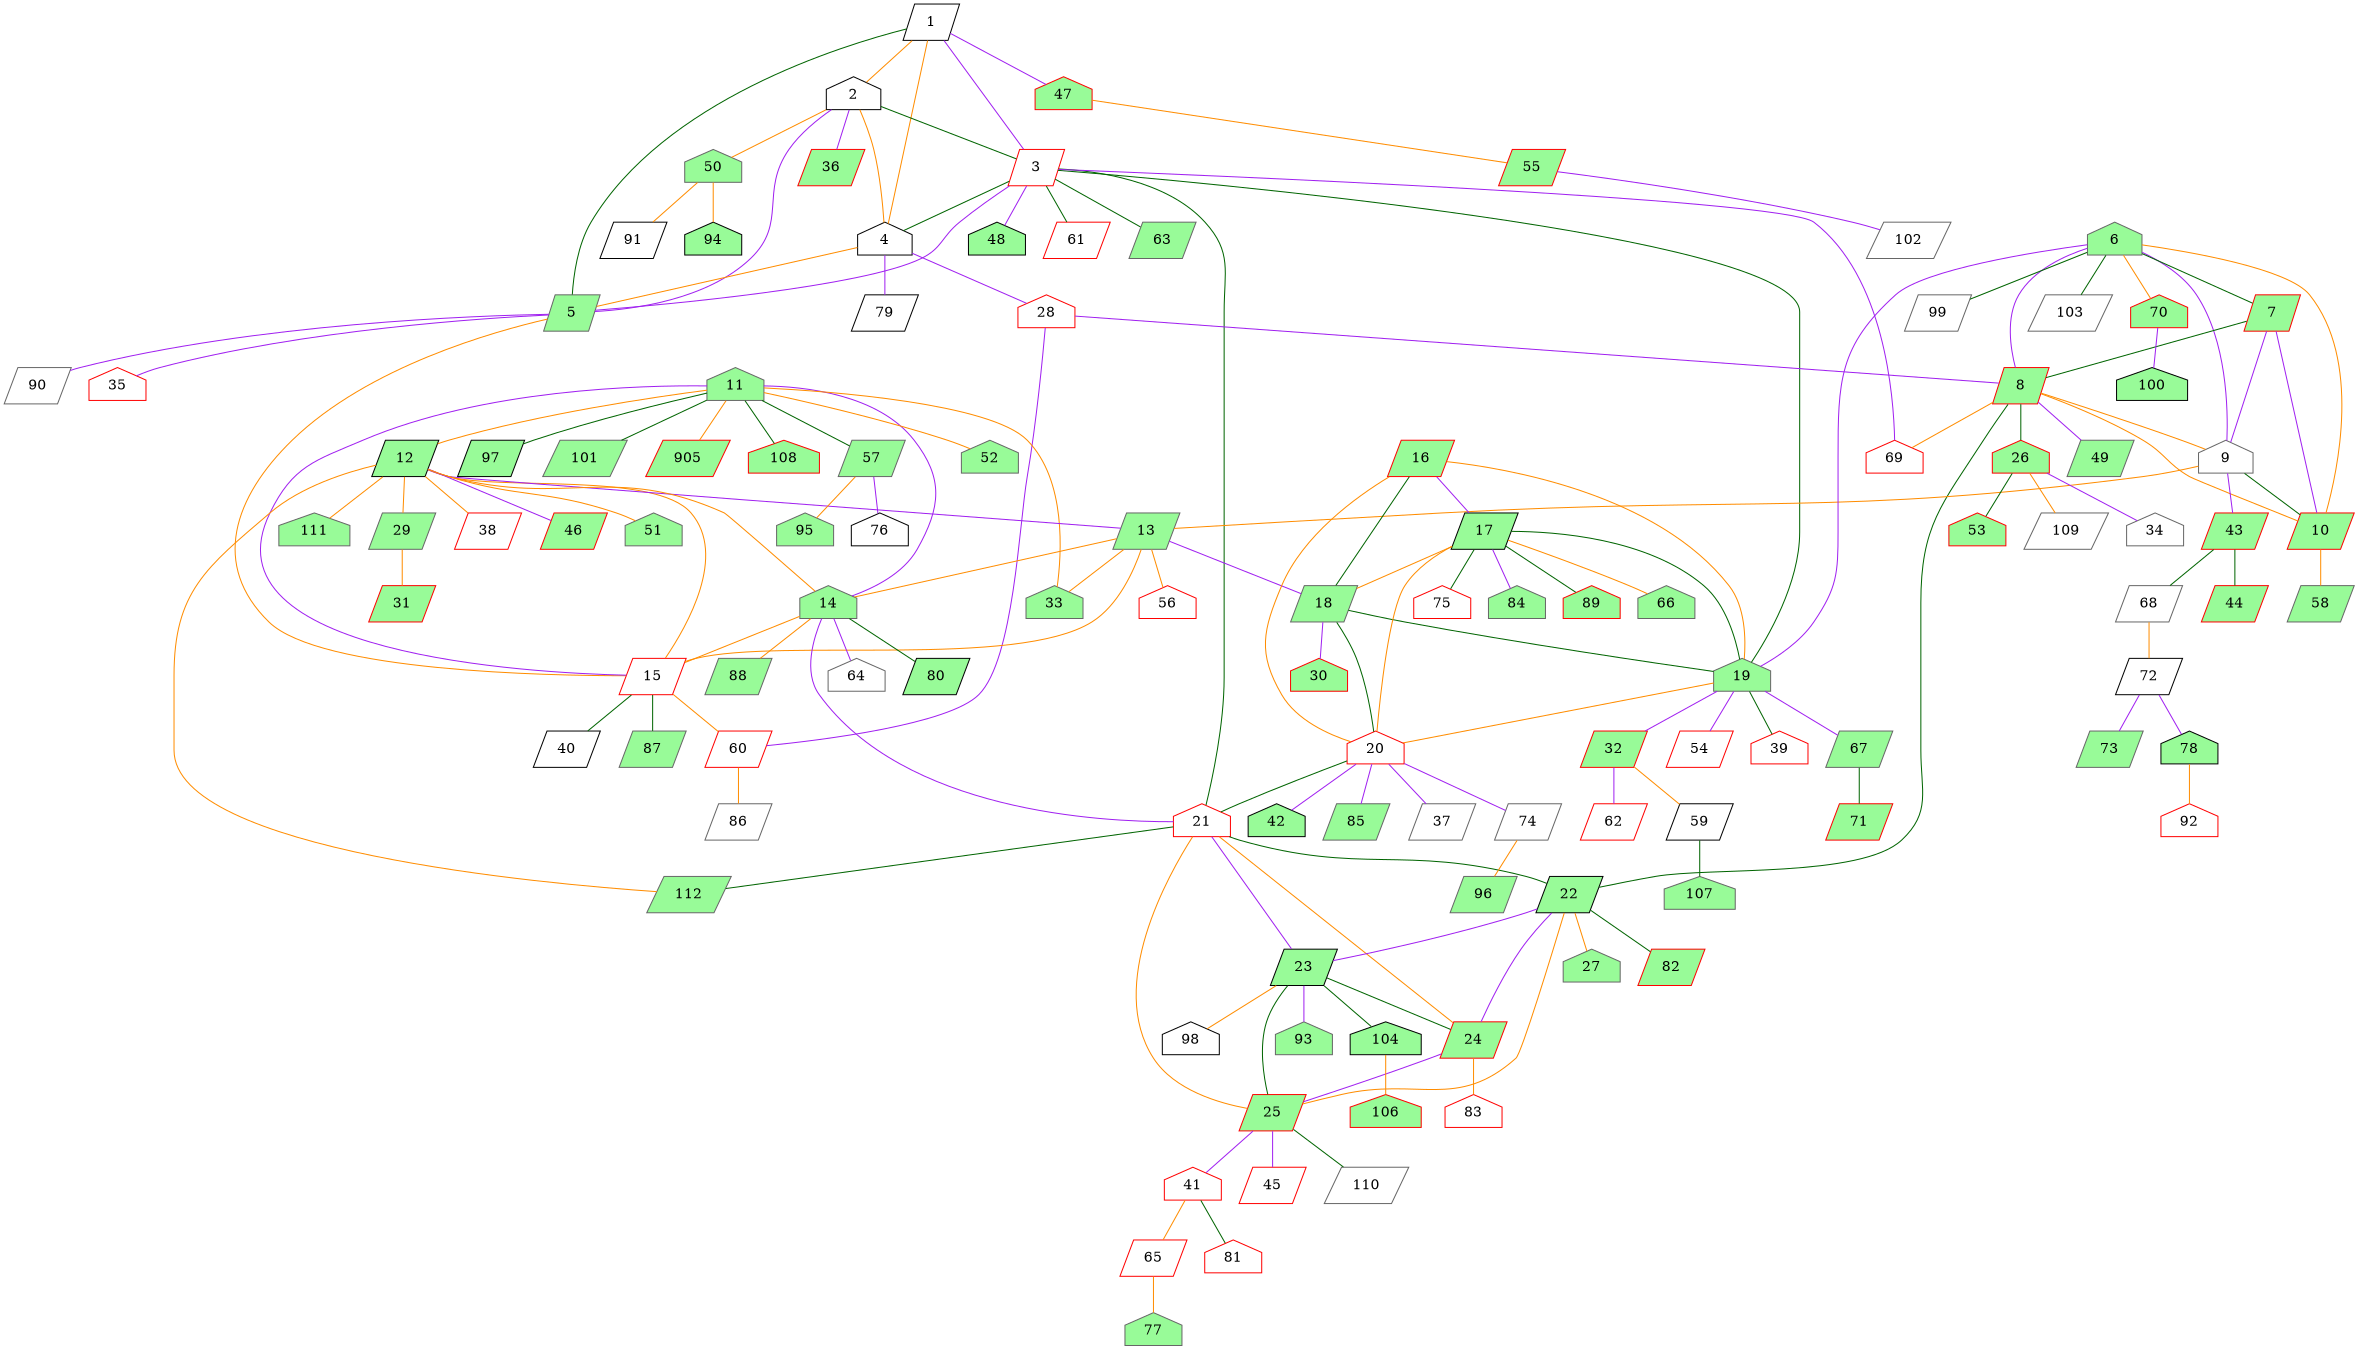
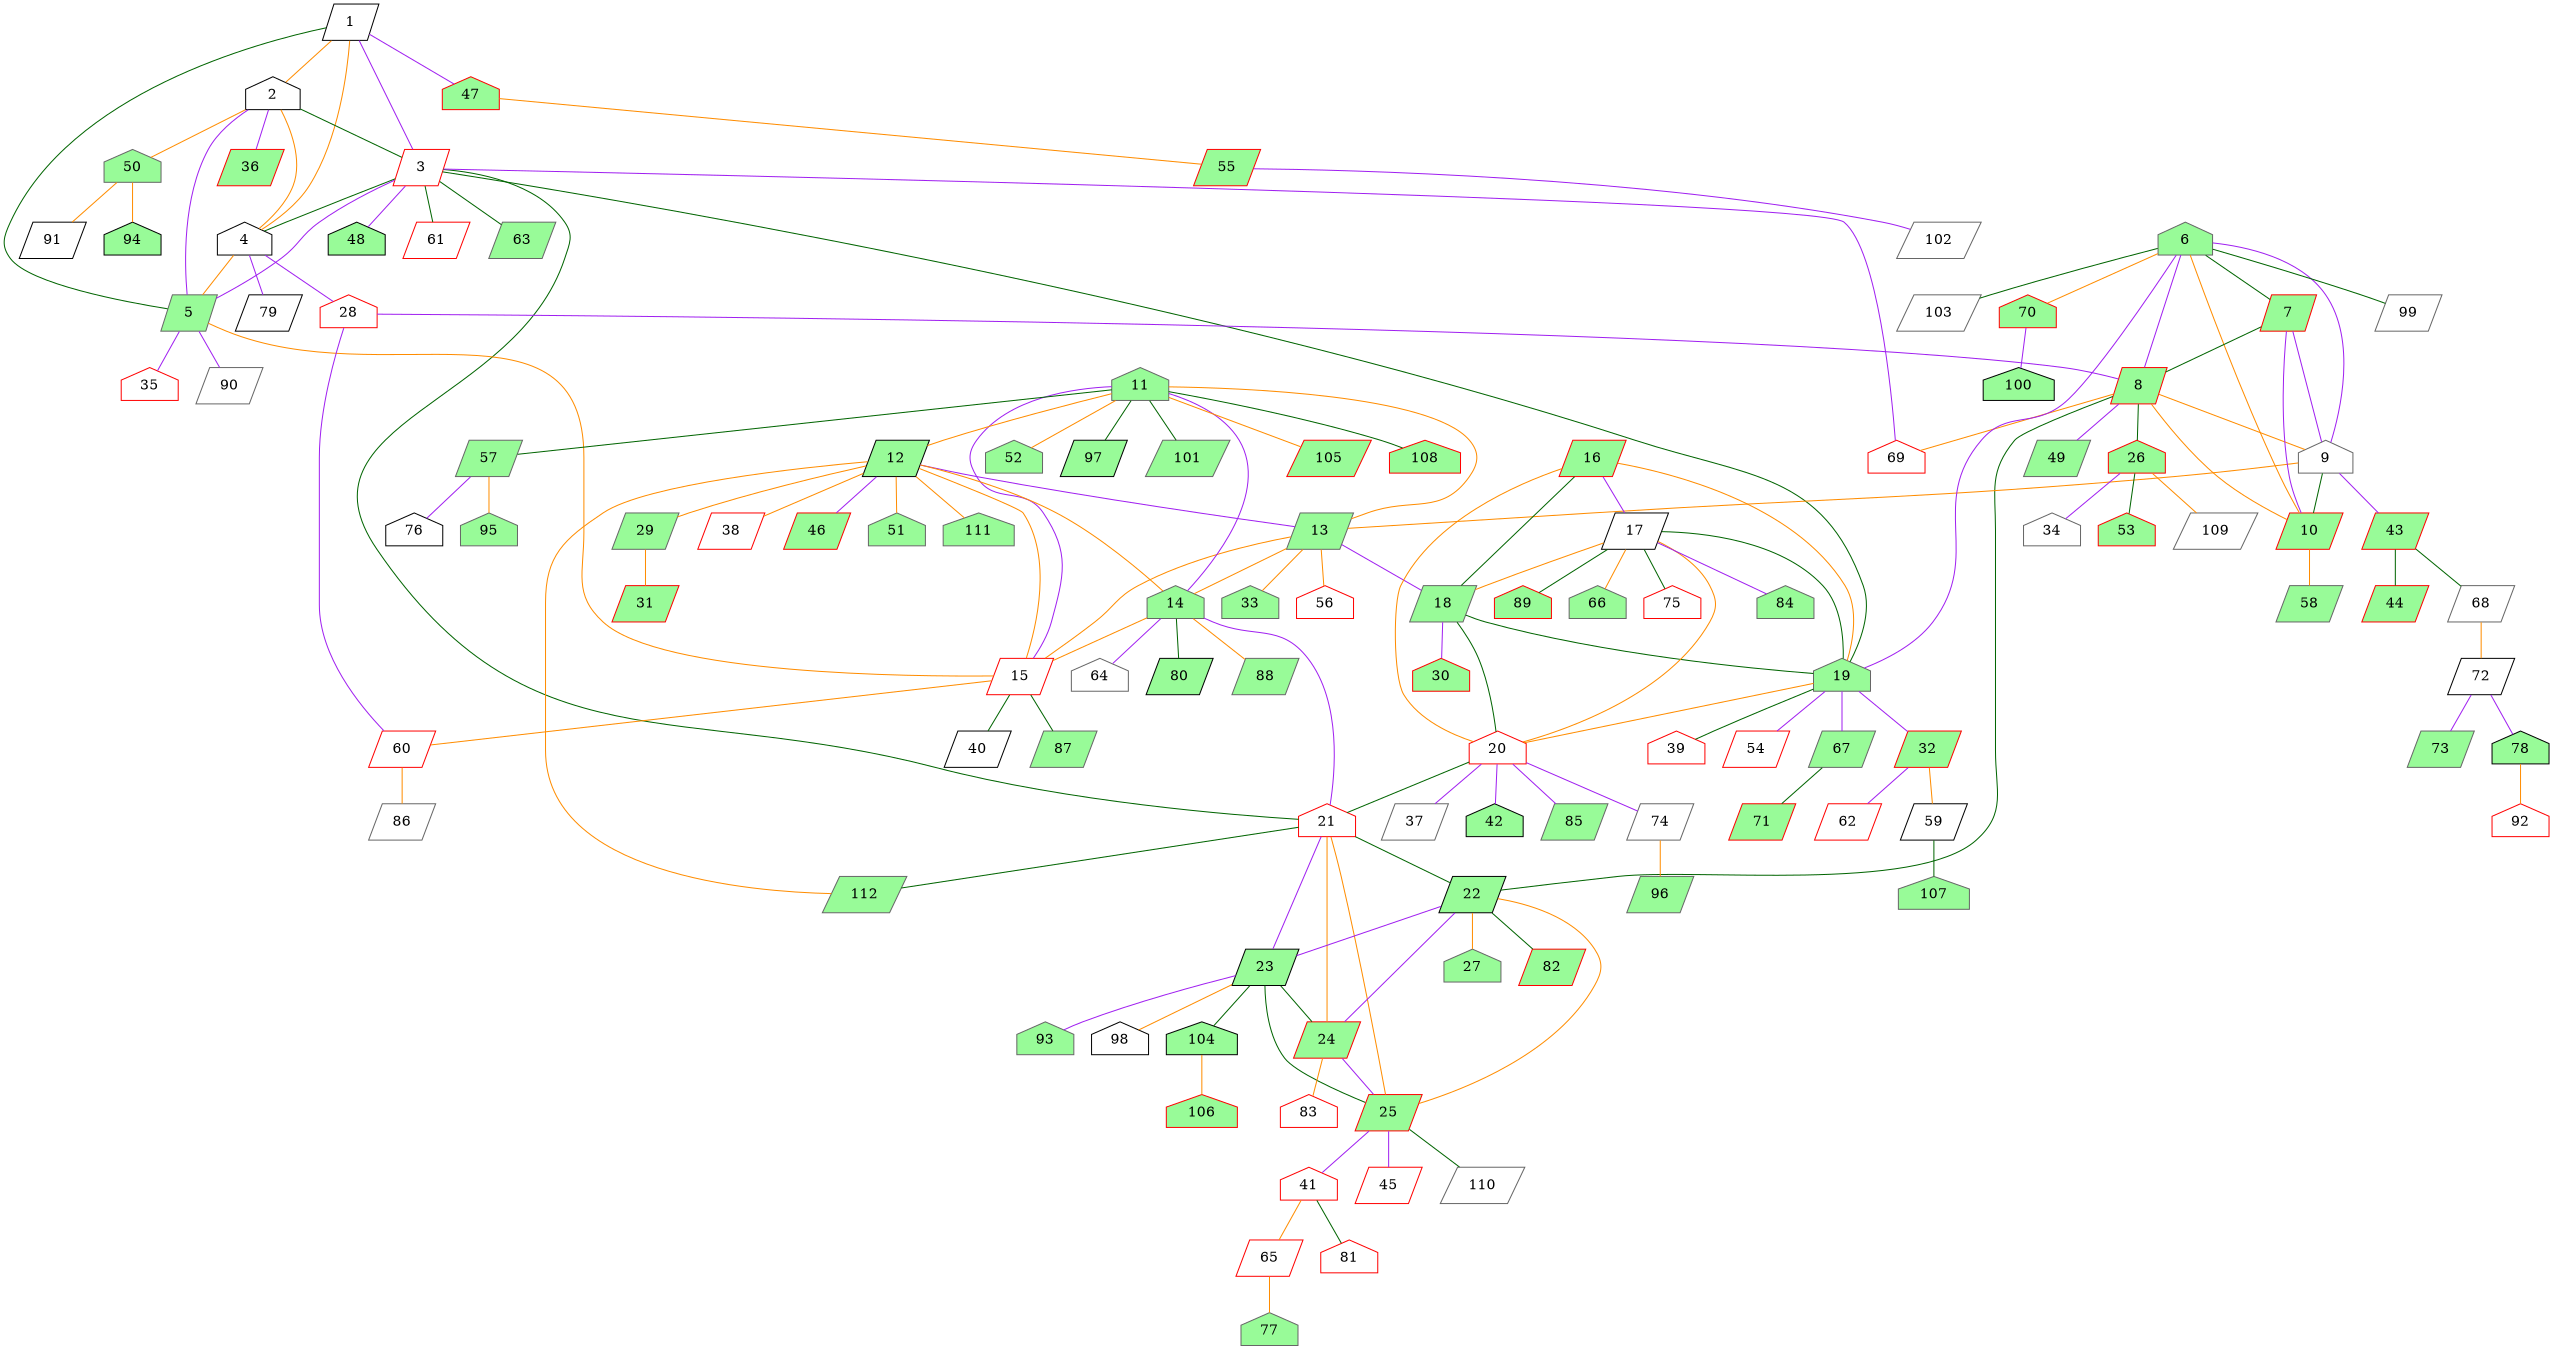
(975, 416) -> (1407, 411)
(688, 458) -> (1329, 458)
(1485, 531) -> (1635, 531)
